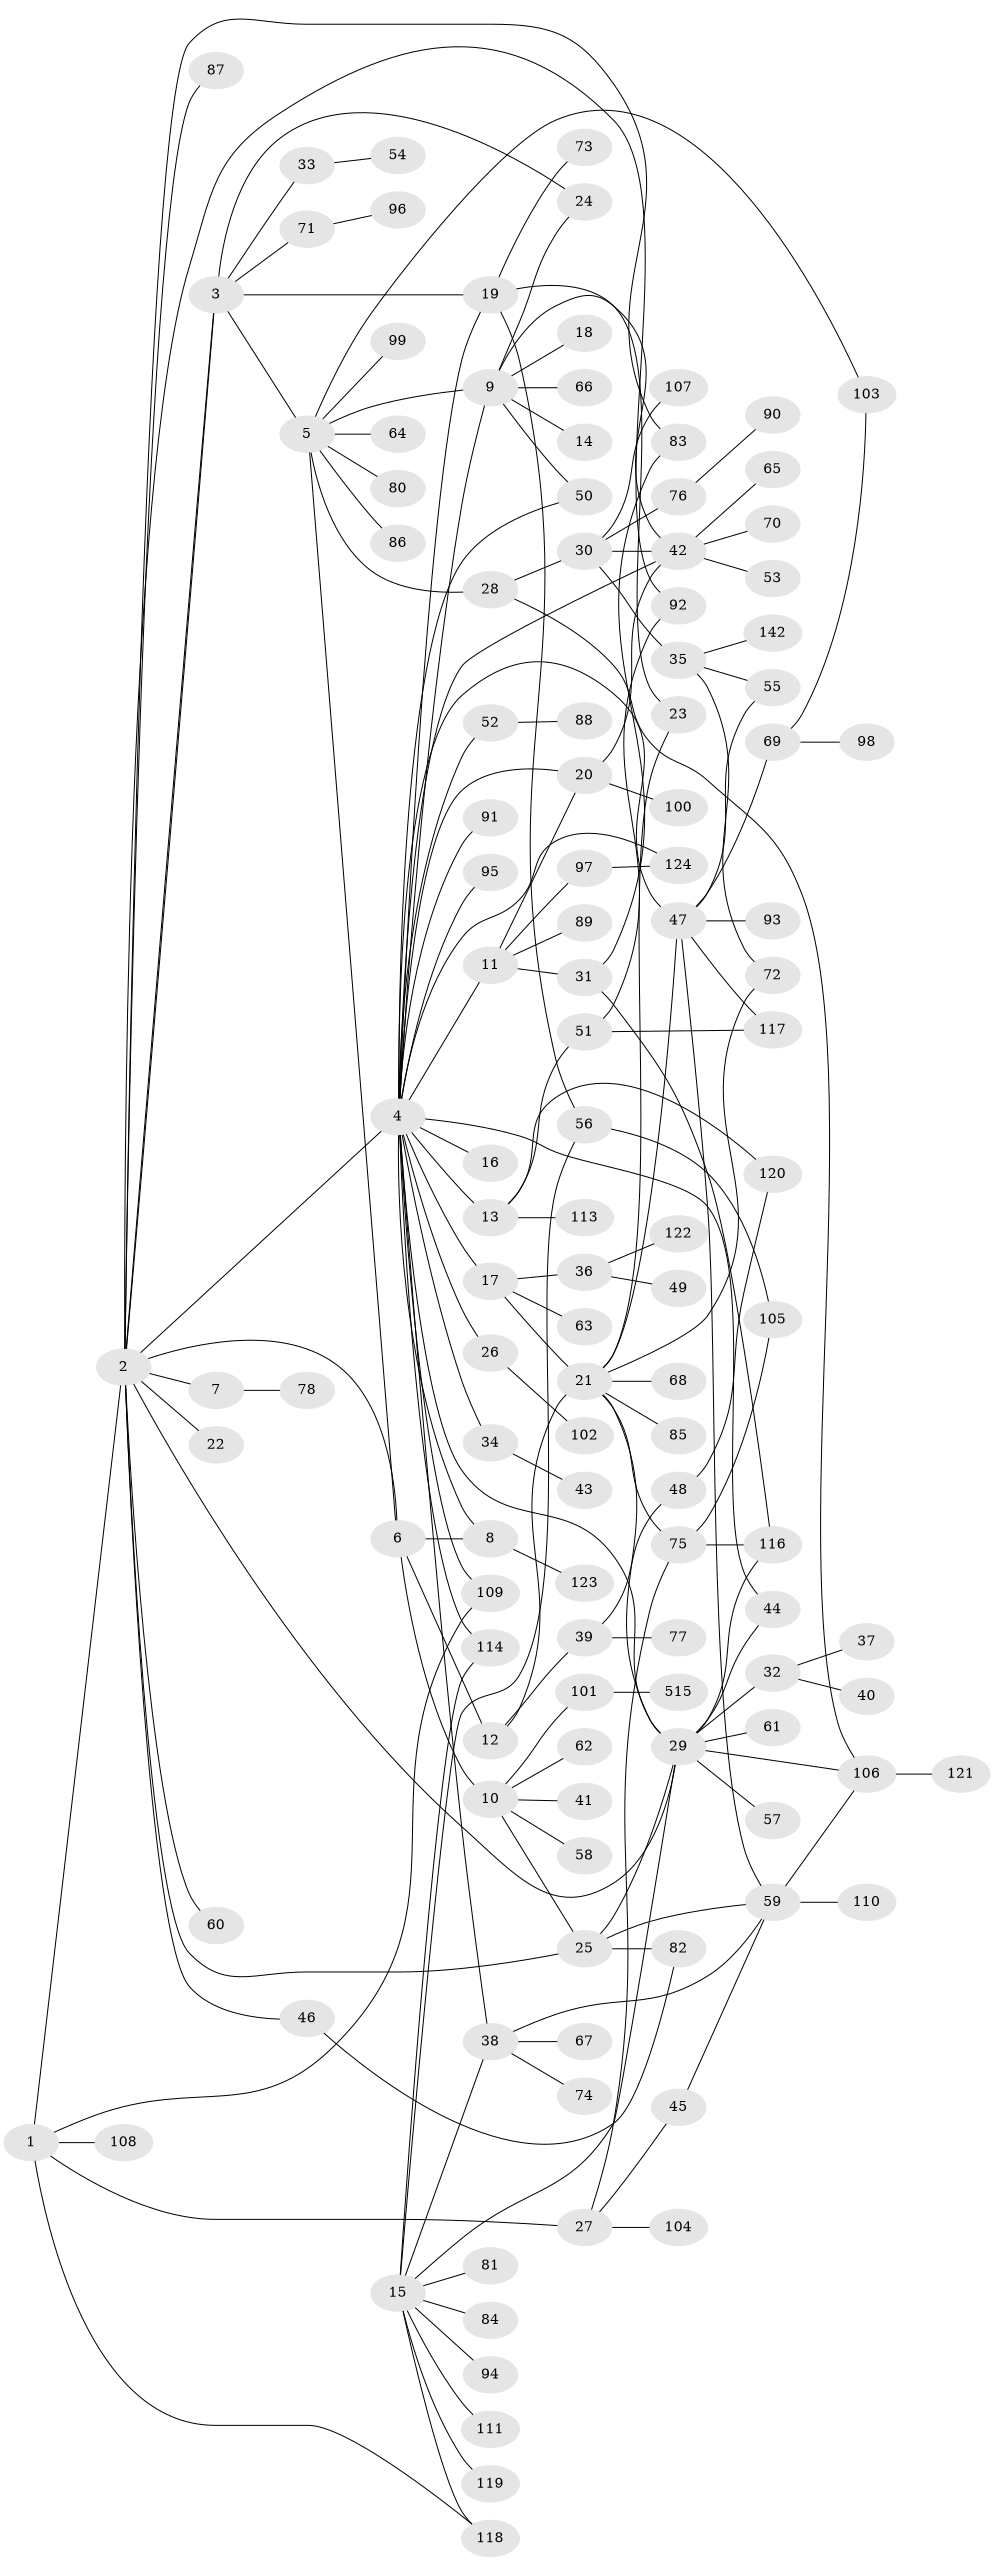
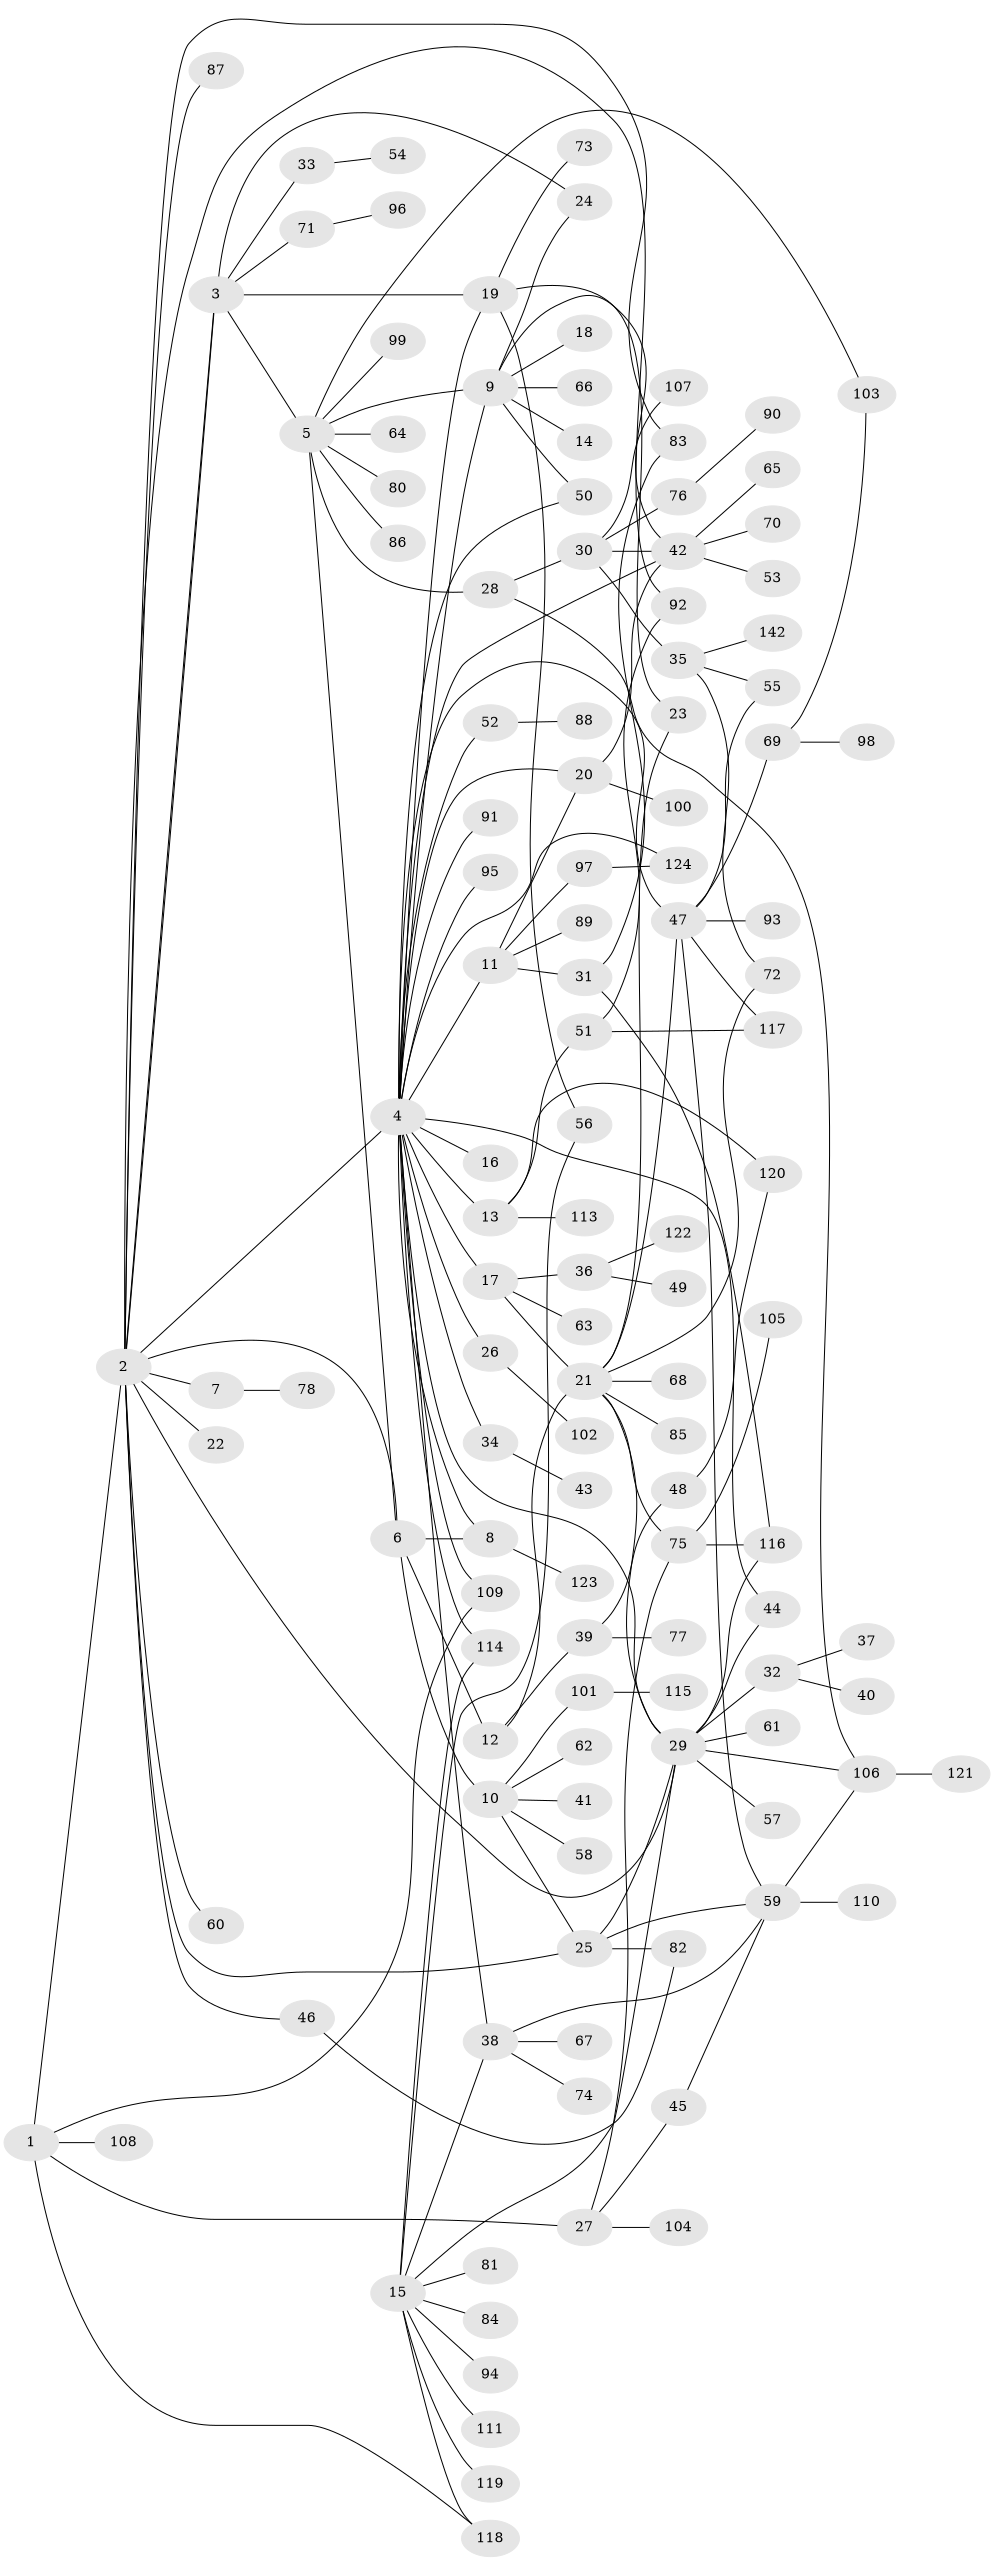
(720, 1187) -> none
(679, 1692) -> (679, 1692)
